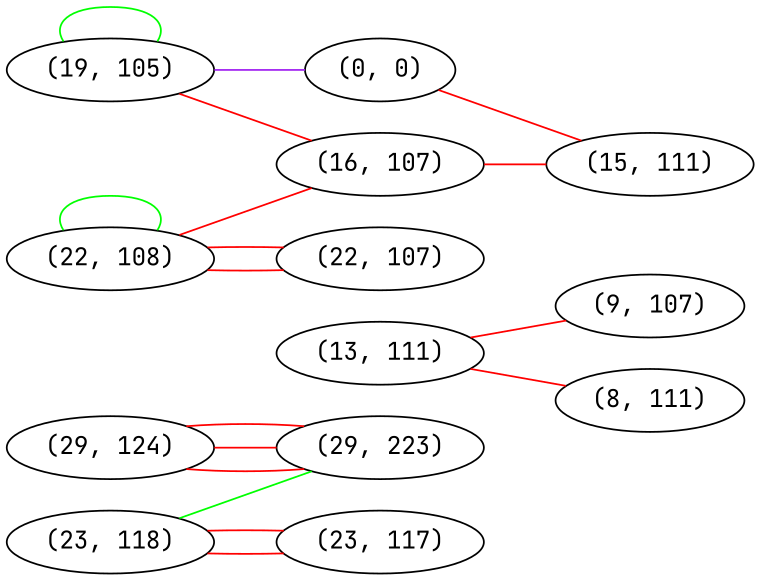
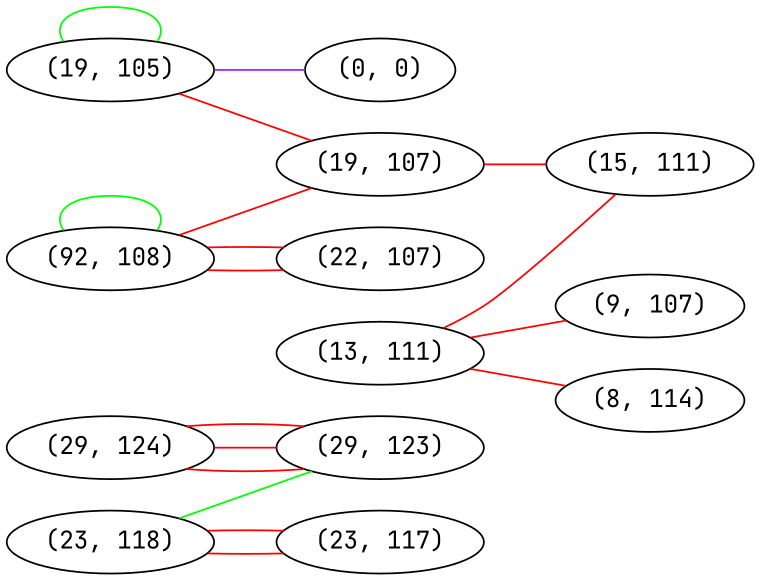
(510, 115) -> (533, 267)
(380, 164) -> (380, 164)
(110, 259) -> (110, 259)
(650, 400) -> (650, 400)
(380, 448) -> (380, 448)
